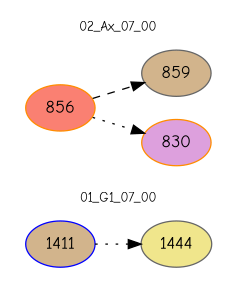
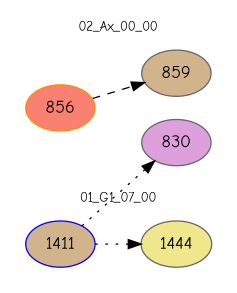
(118, 28) -> (118, 28)
(112, 123) -> (113, 198)
(176, 143) -> (176, 143)
